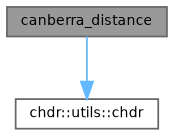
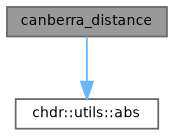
(87, 114) -> (87, 114)
